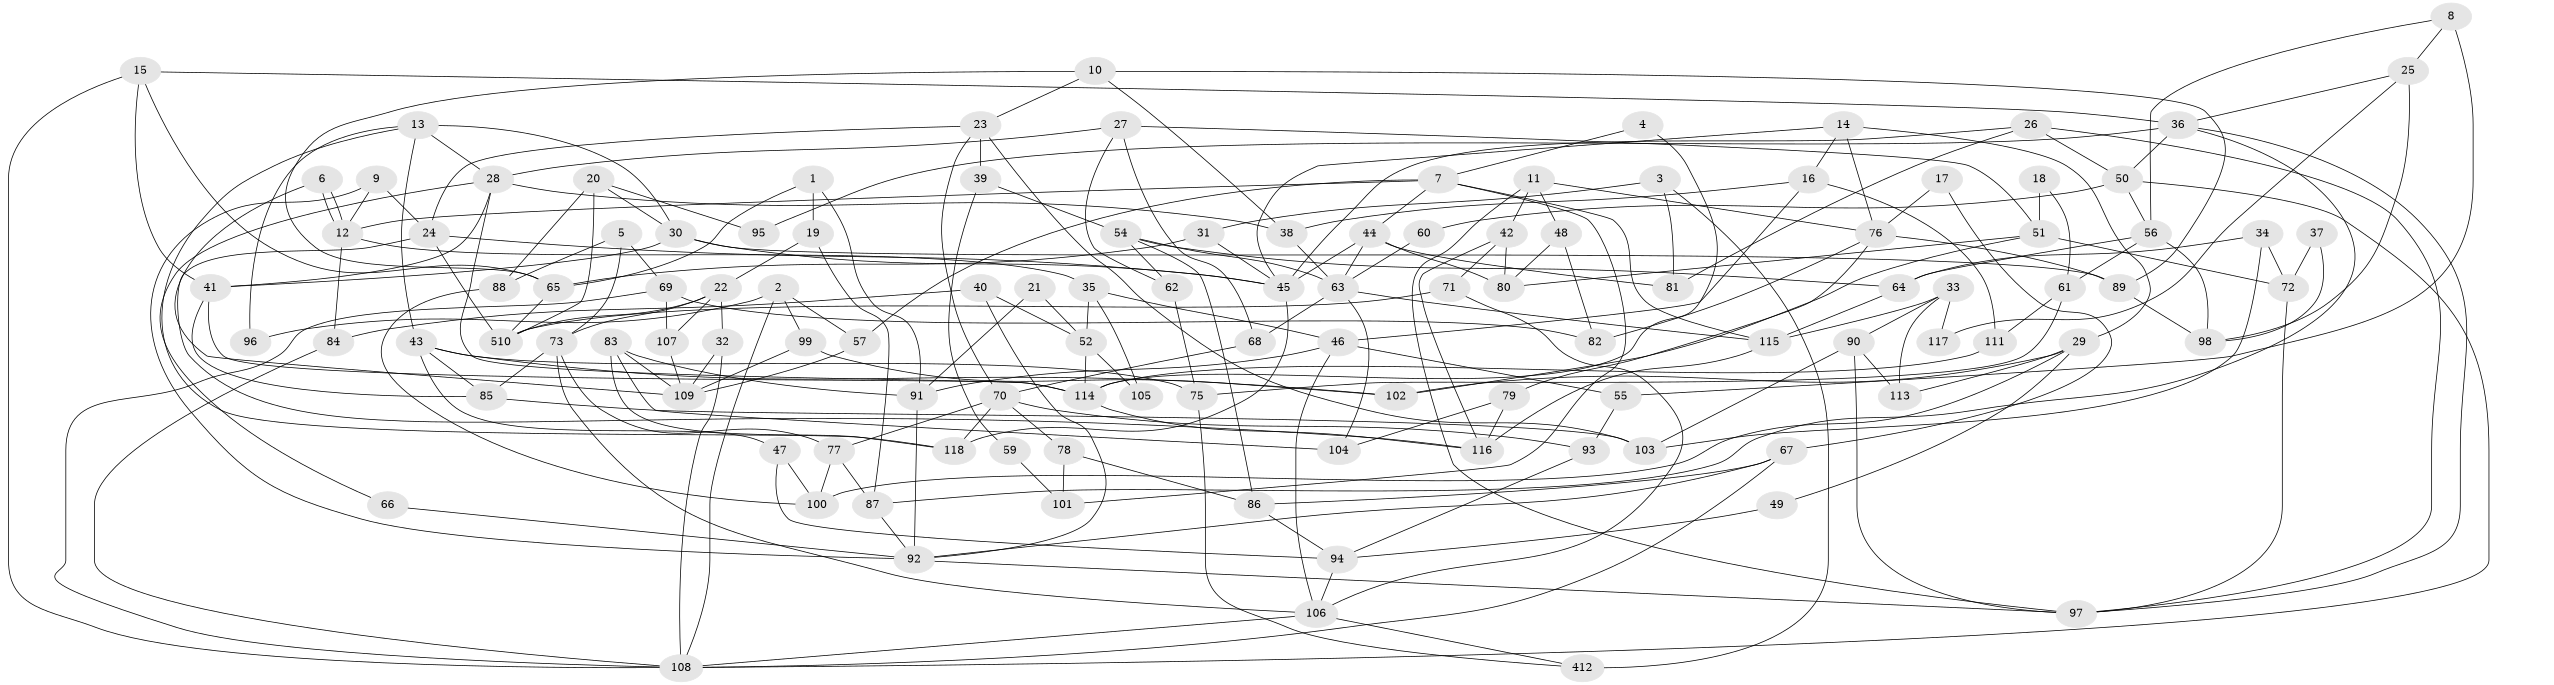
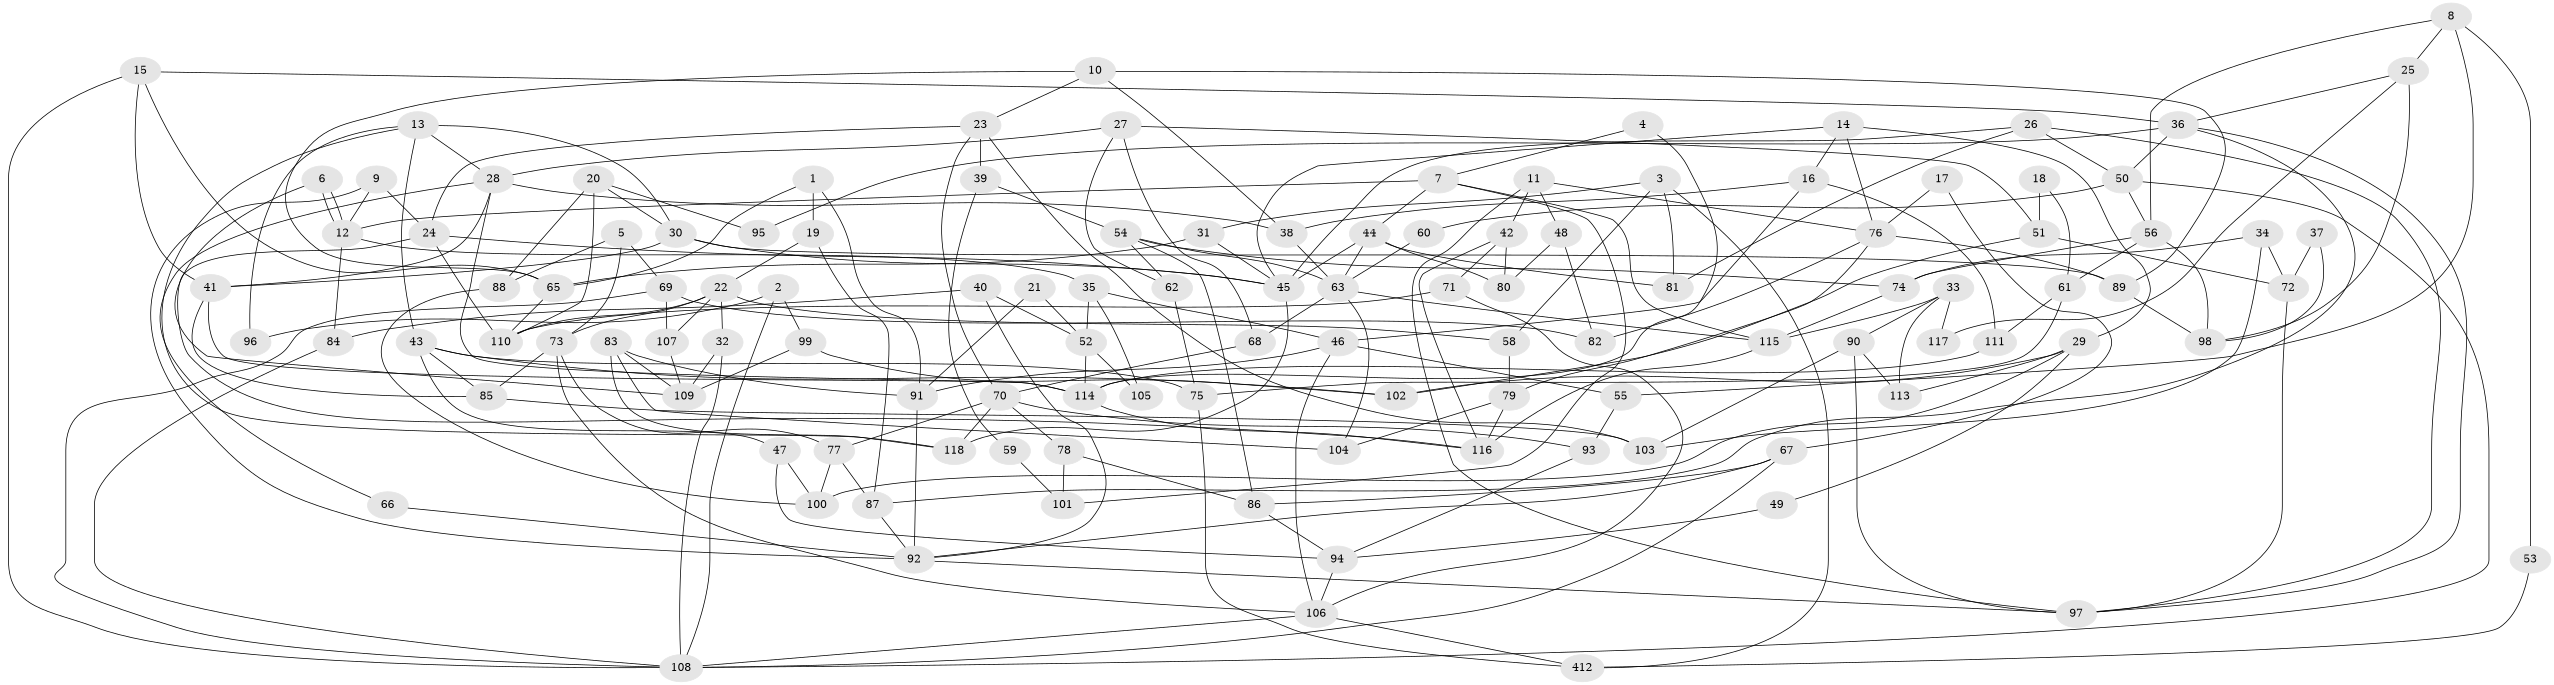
(1759, 262) -> none
(1899, 288) -> (1899, 288)
(501, 342) -> (501, 342)
(860, 342) -> none
none -> (1509, 342)
none -> (2530, 560)
